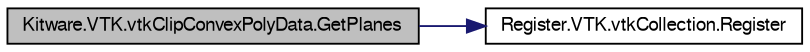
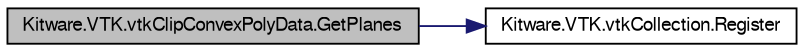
(644, 26) -> (641, 26)
